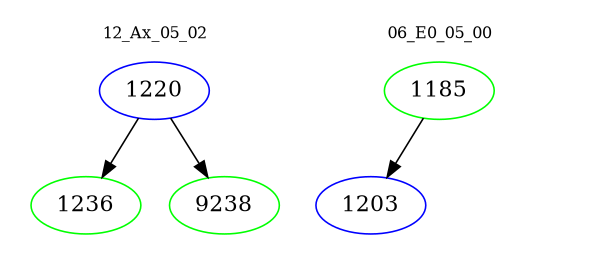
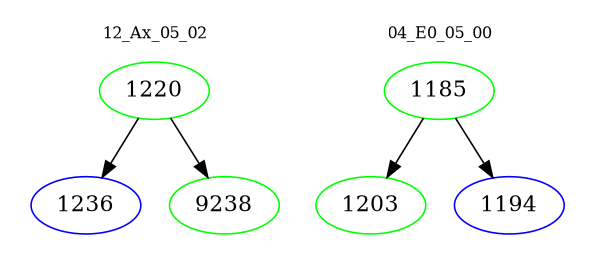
(440, 34) -> (440, 34)
(154, 91) -> (154, 91)
(86, 205) -> (86, 205)
(371, 205) -> (371, 205)
none -> (509, 205)
